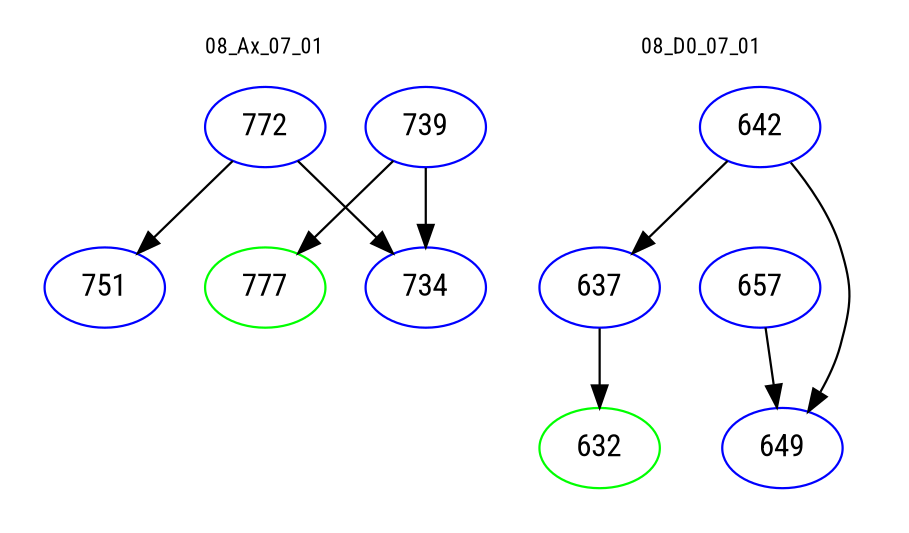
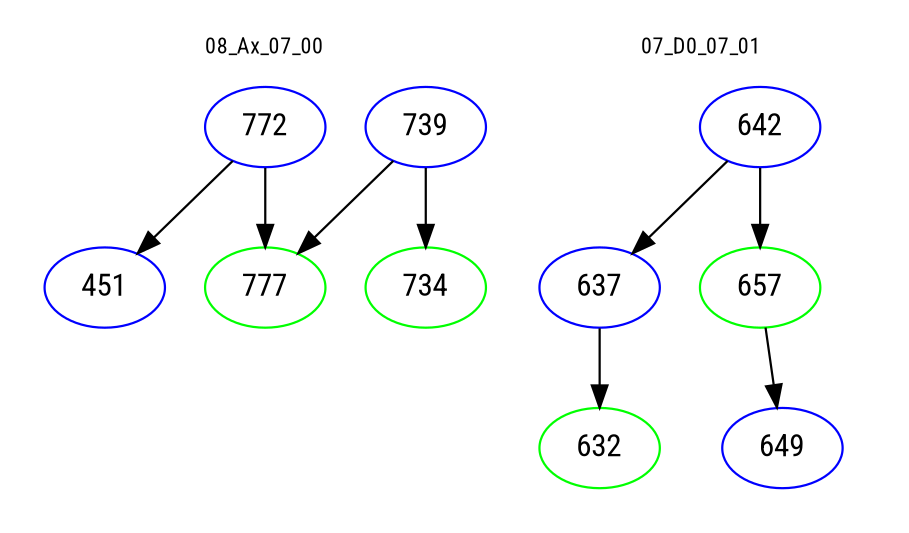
(265, 48) -> (265, 48)
(702, 48) -> (702, 48)
(335, 197) -> (265, 196)
(847, 272) -> (760, 196)
(105, 288) -> (105, 288)
(426, 288) -> (426, 288)
(760, 288) -> (760, 288)
